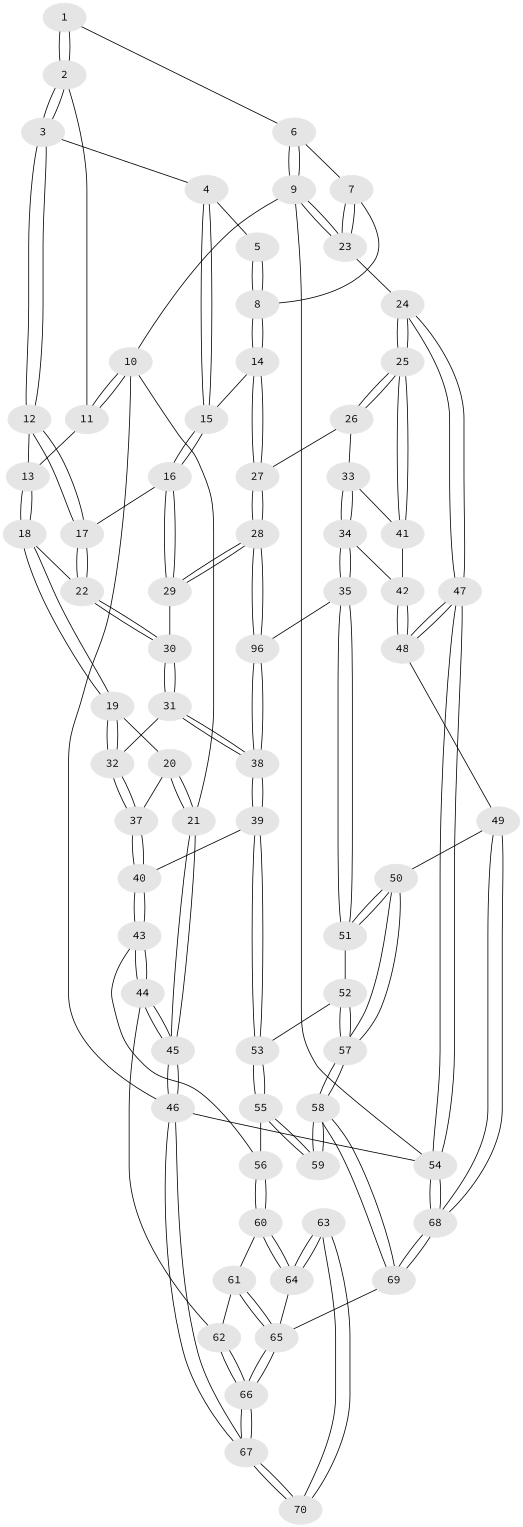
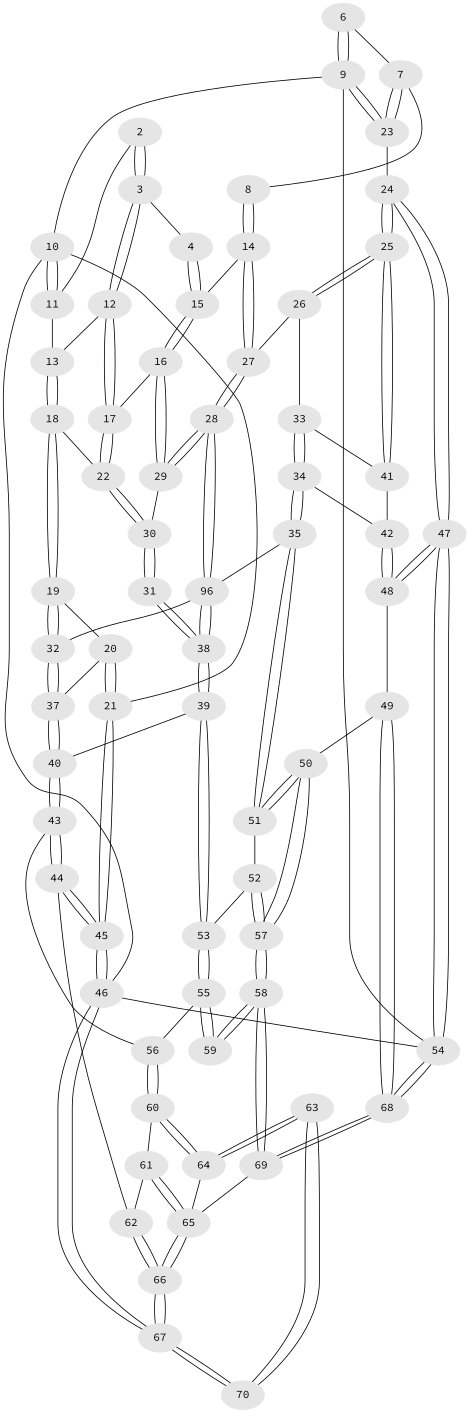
(65, 18) -> none
(258, 247) -> none
(145, 732) -> (130, 620)
